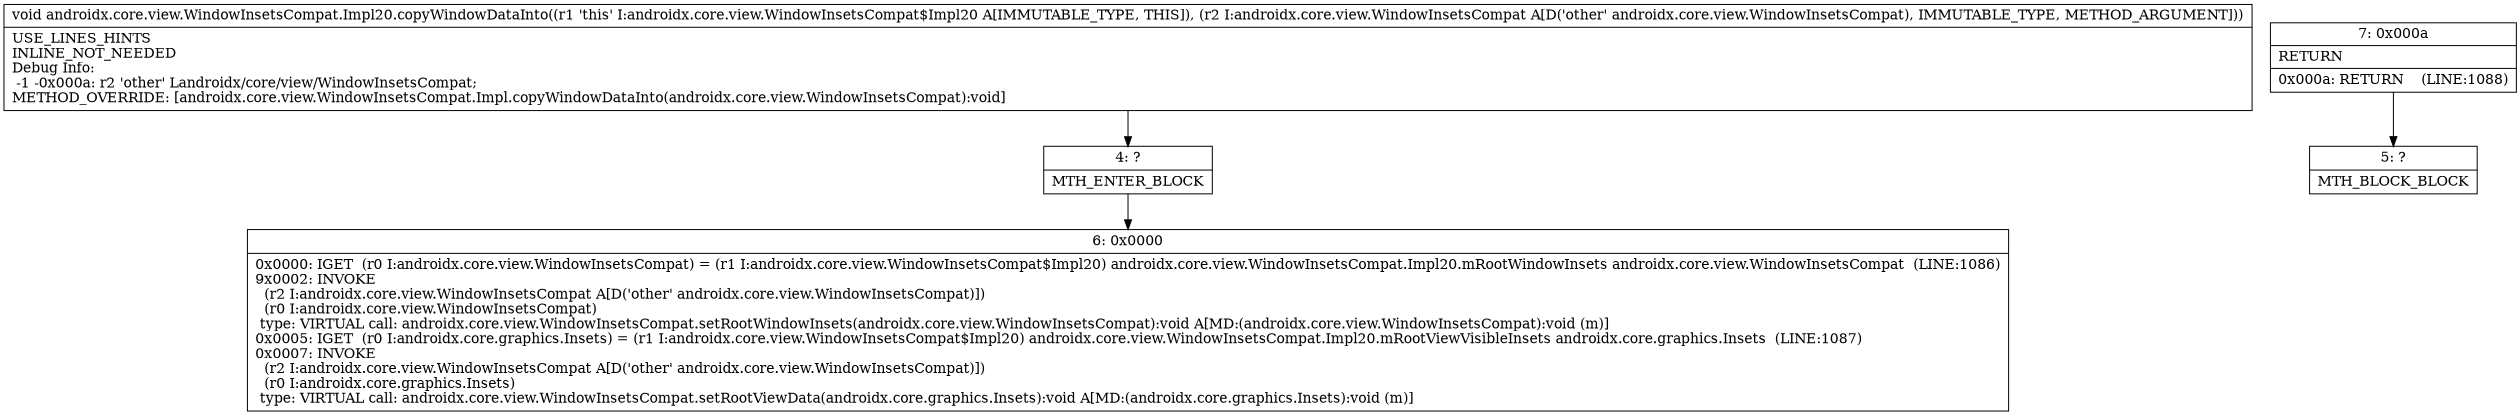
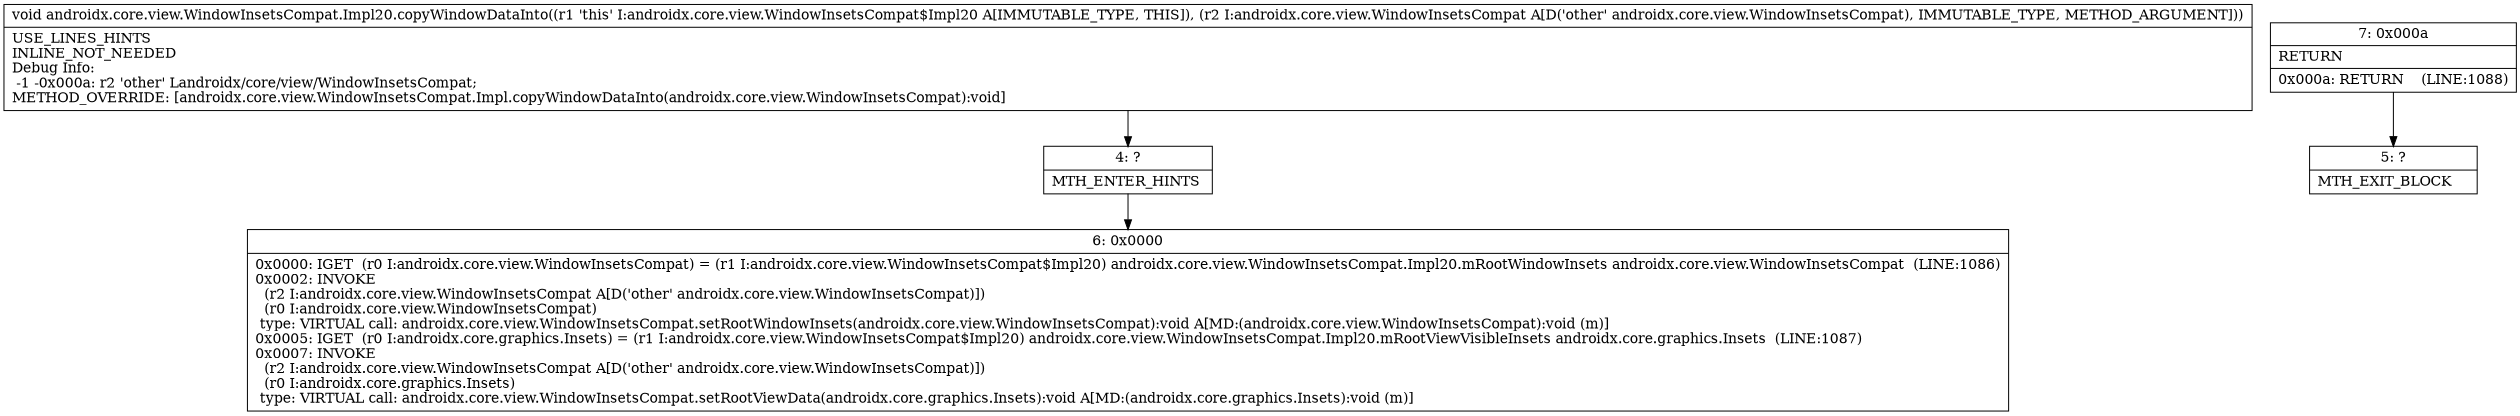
(1128, 181) -> (1126, 181)
(2393, 181) -> (2385, 181)
(320, 280) -> (320, 280)
